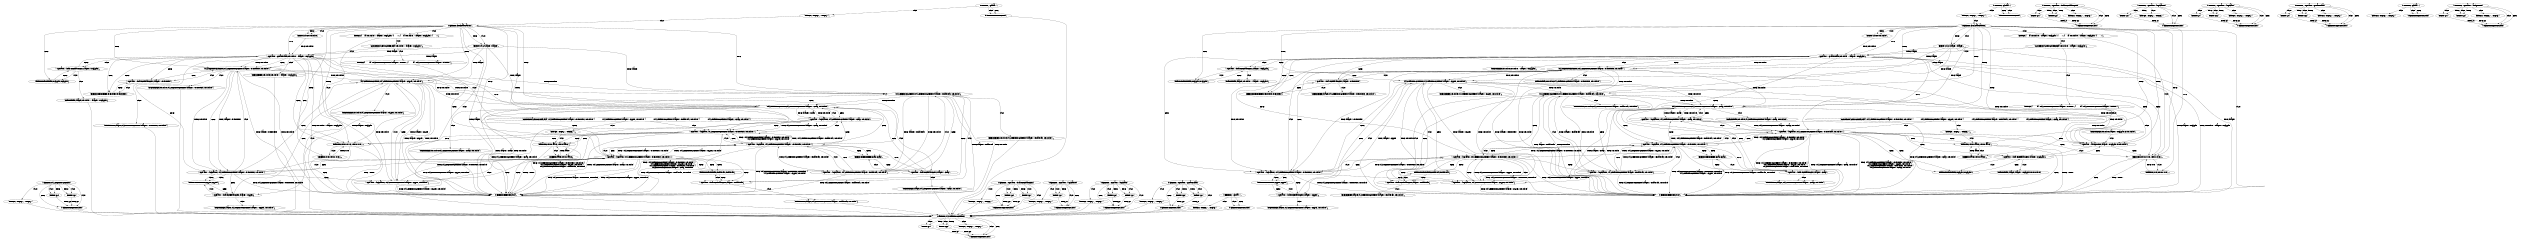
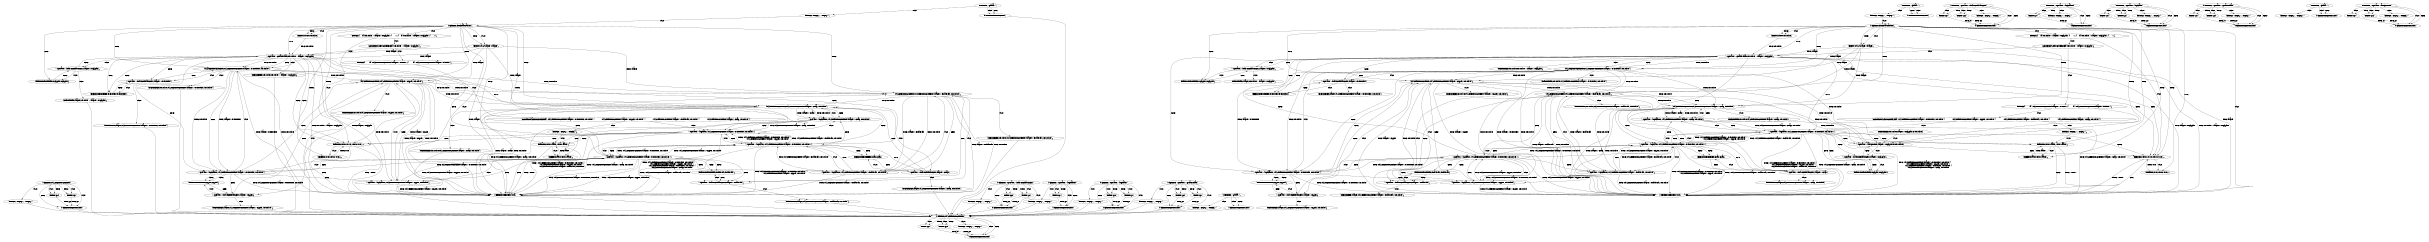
(2019, 173) -> none
